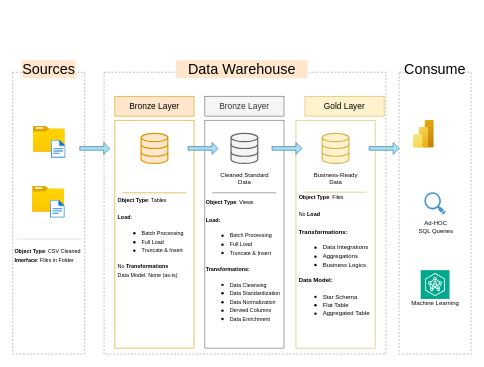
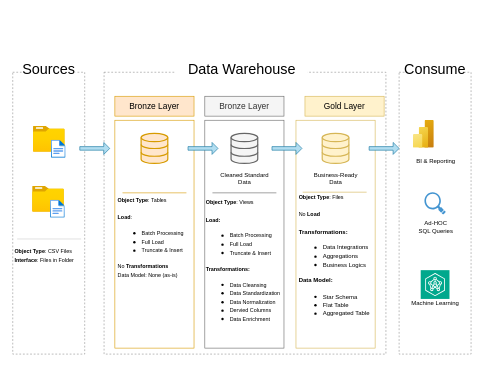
(49, 69) -> (49, 69)
(242, 69) -> (242, 69)
none -> (436, 161)
(59, 255) -> (59, 255)
